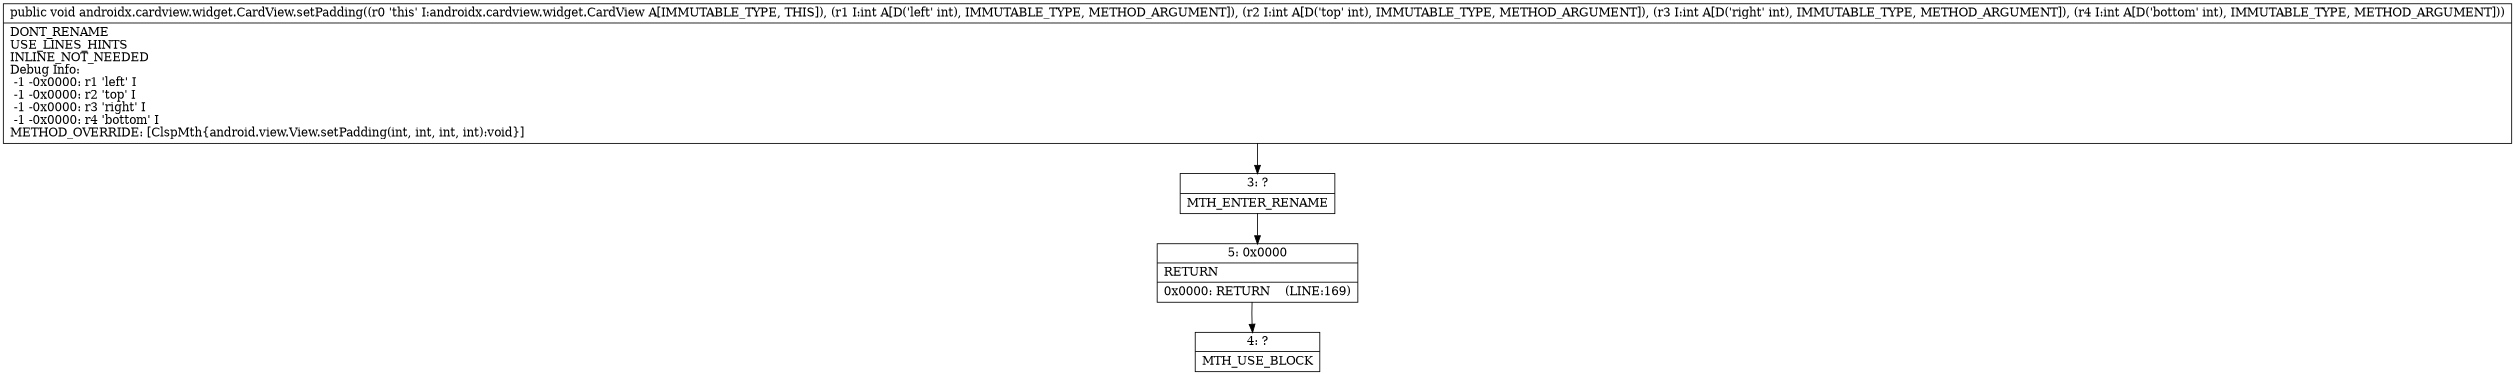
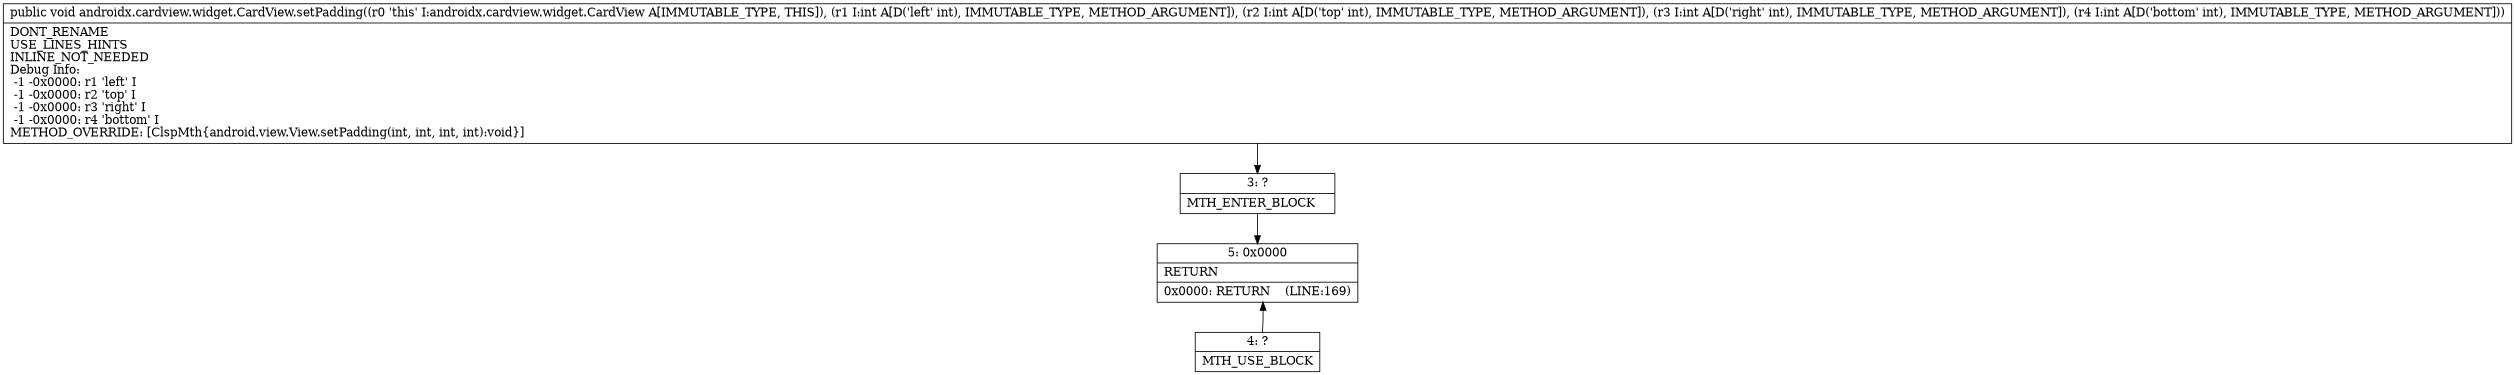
(1258, 203) -> (1251, 203)
(1252, 313) -> (1263, 322)
